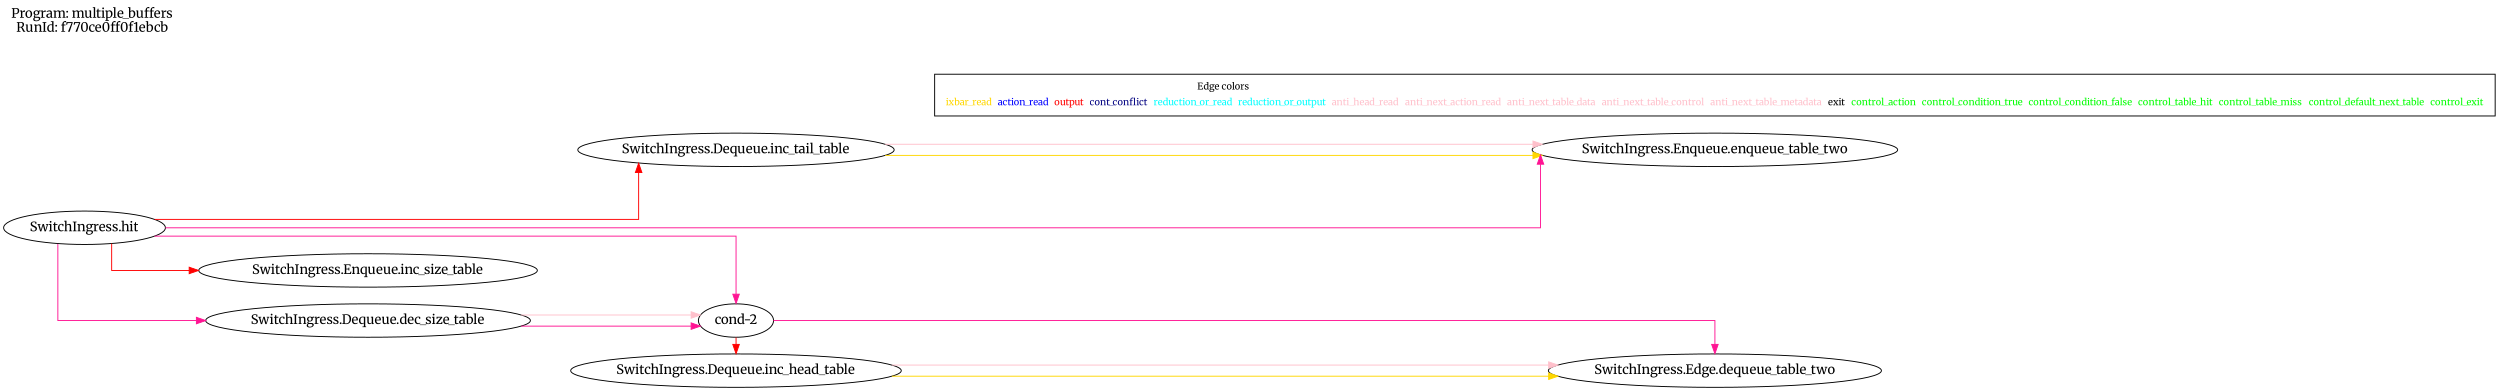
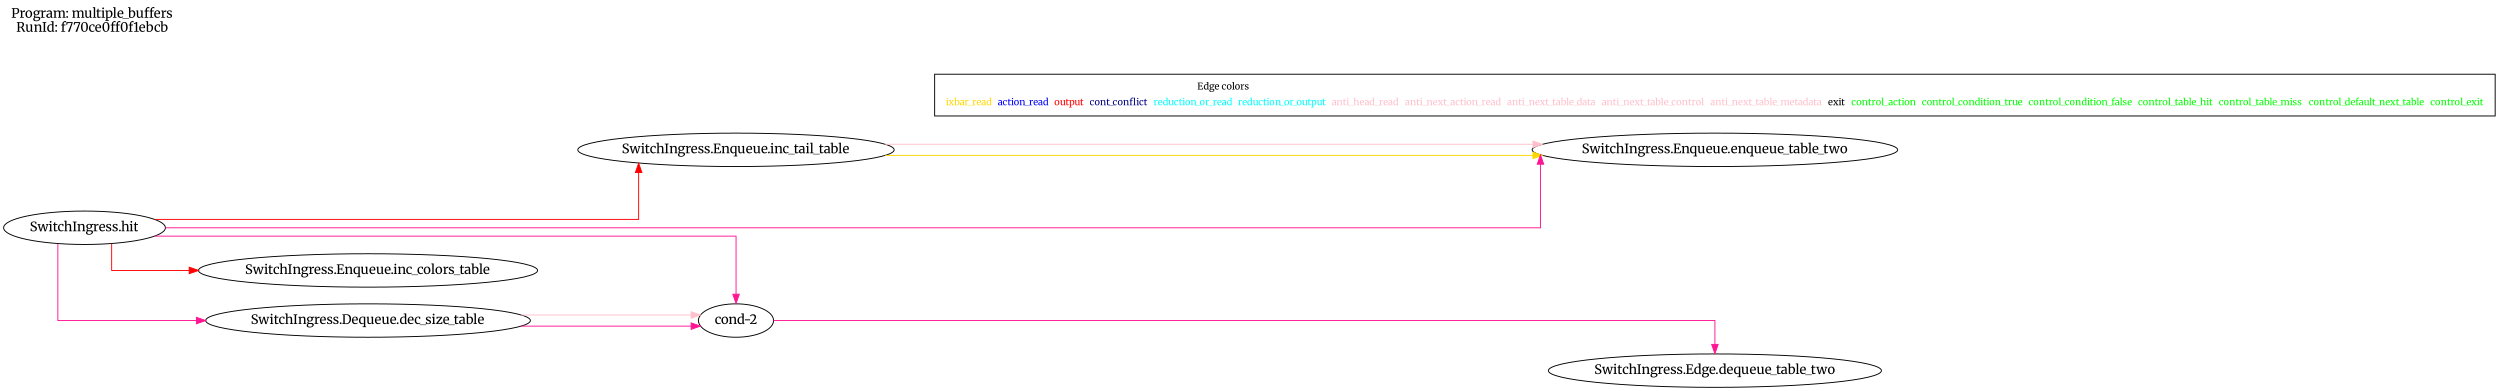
(736, 150) -> (736, 150)
(368, 270) -> (368, 270)
(736, 371) -> none
